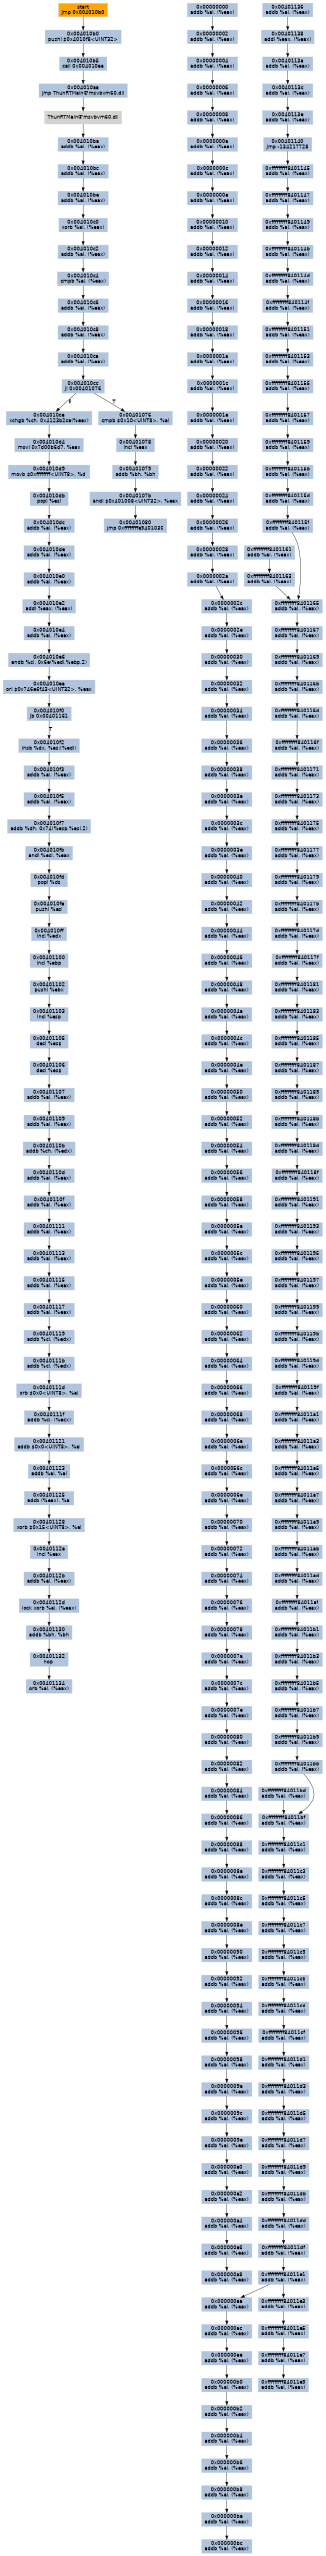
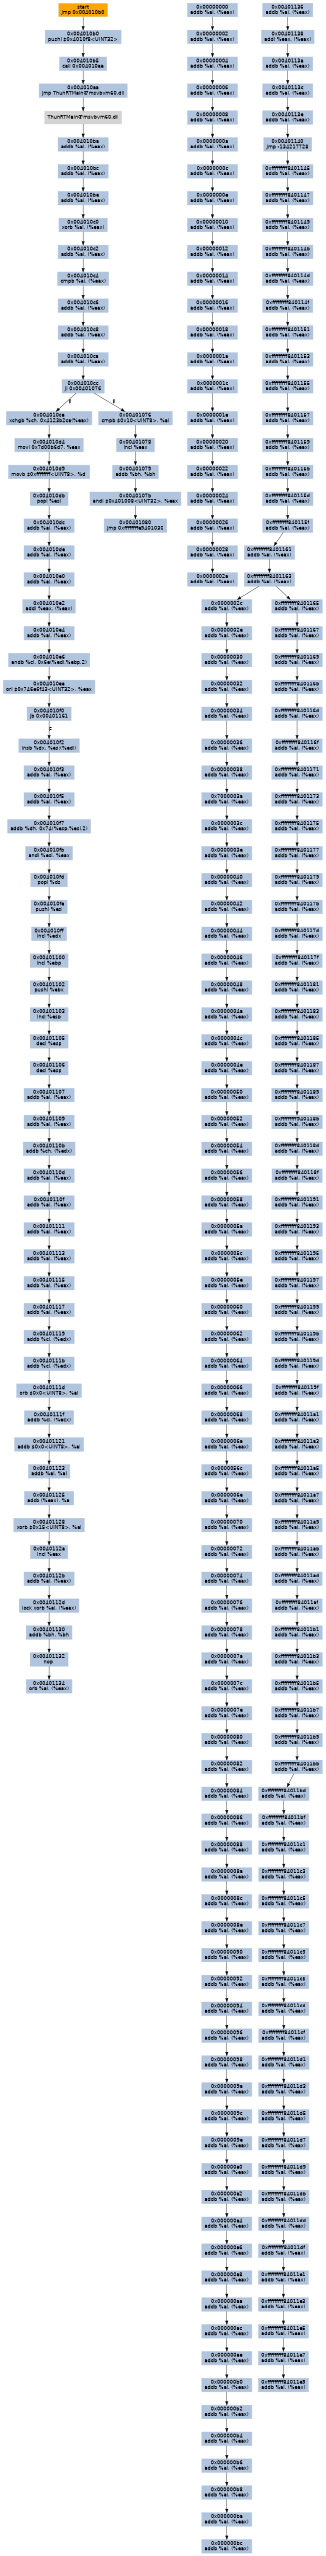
(114, 402) -> (114, 402)
(301, 564) -> (280, 538)
(219, 591) -> (250, 592)
(51, 730) -> (51, 730)
(227, 799) -> (227, 799)
(297, 1122) -> (297, 1122)
(314, 1794) -> (291, 1779)
(257, 2290) -> (227, 2289)
